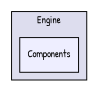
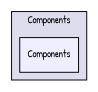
(49, 21) -> (49, 21)
